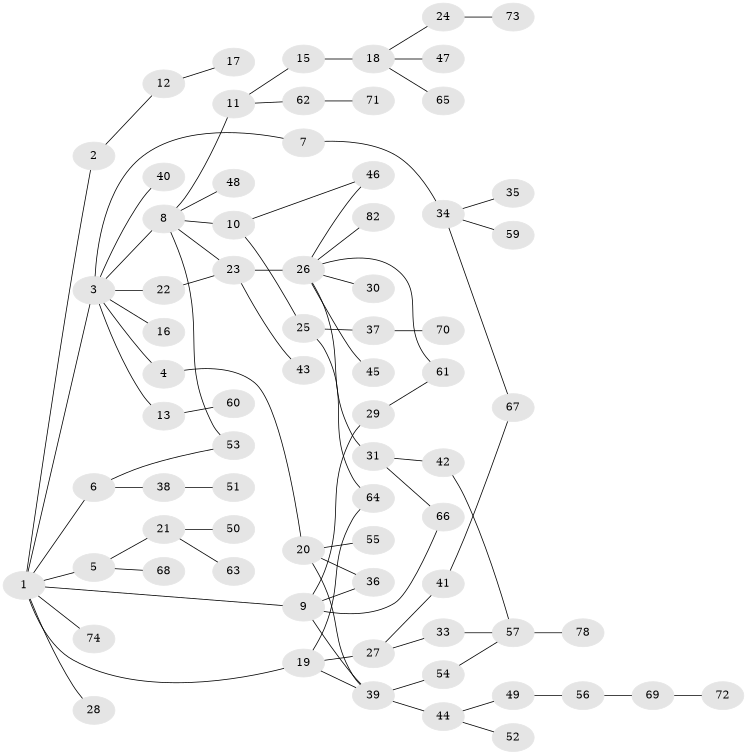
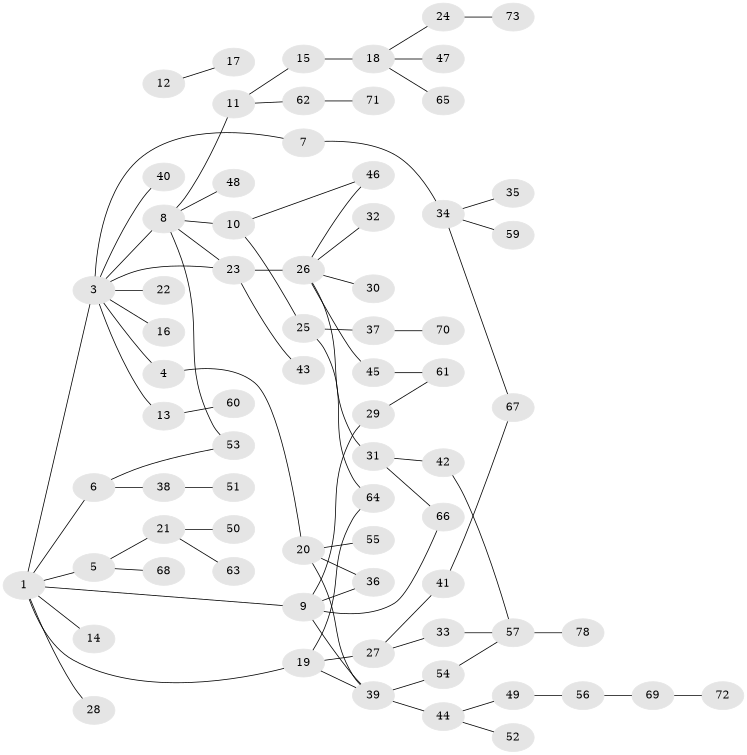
(94, 156) -> none
(373, 217) -> (373, 217)
(405, 278) -> (409, 373)
(199, 280) -> (161, 267)
(94, 639) -> (94, 639)
